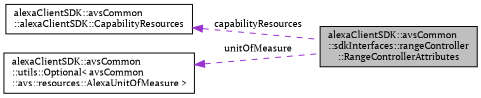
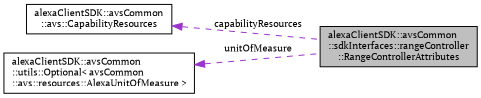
(99, 19) -> (99, 19)
